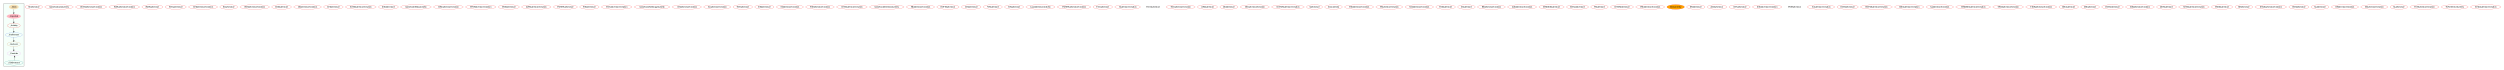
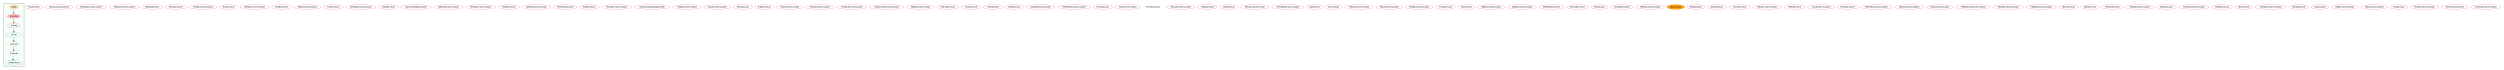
(1795, 7) -> (1795, 7)
(14, 35) -> (14, 35)
(15, 59) -> (13, 57)
